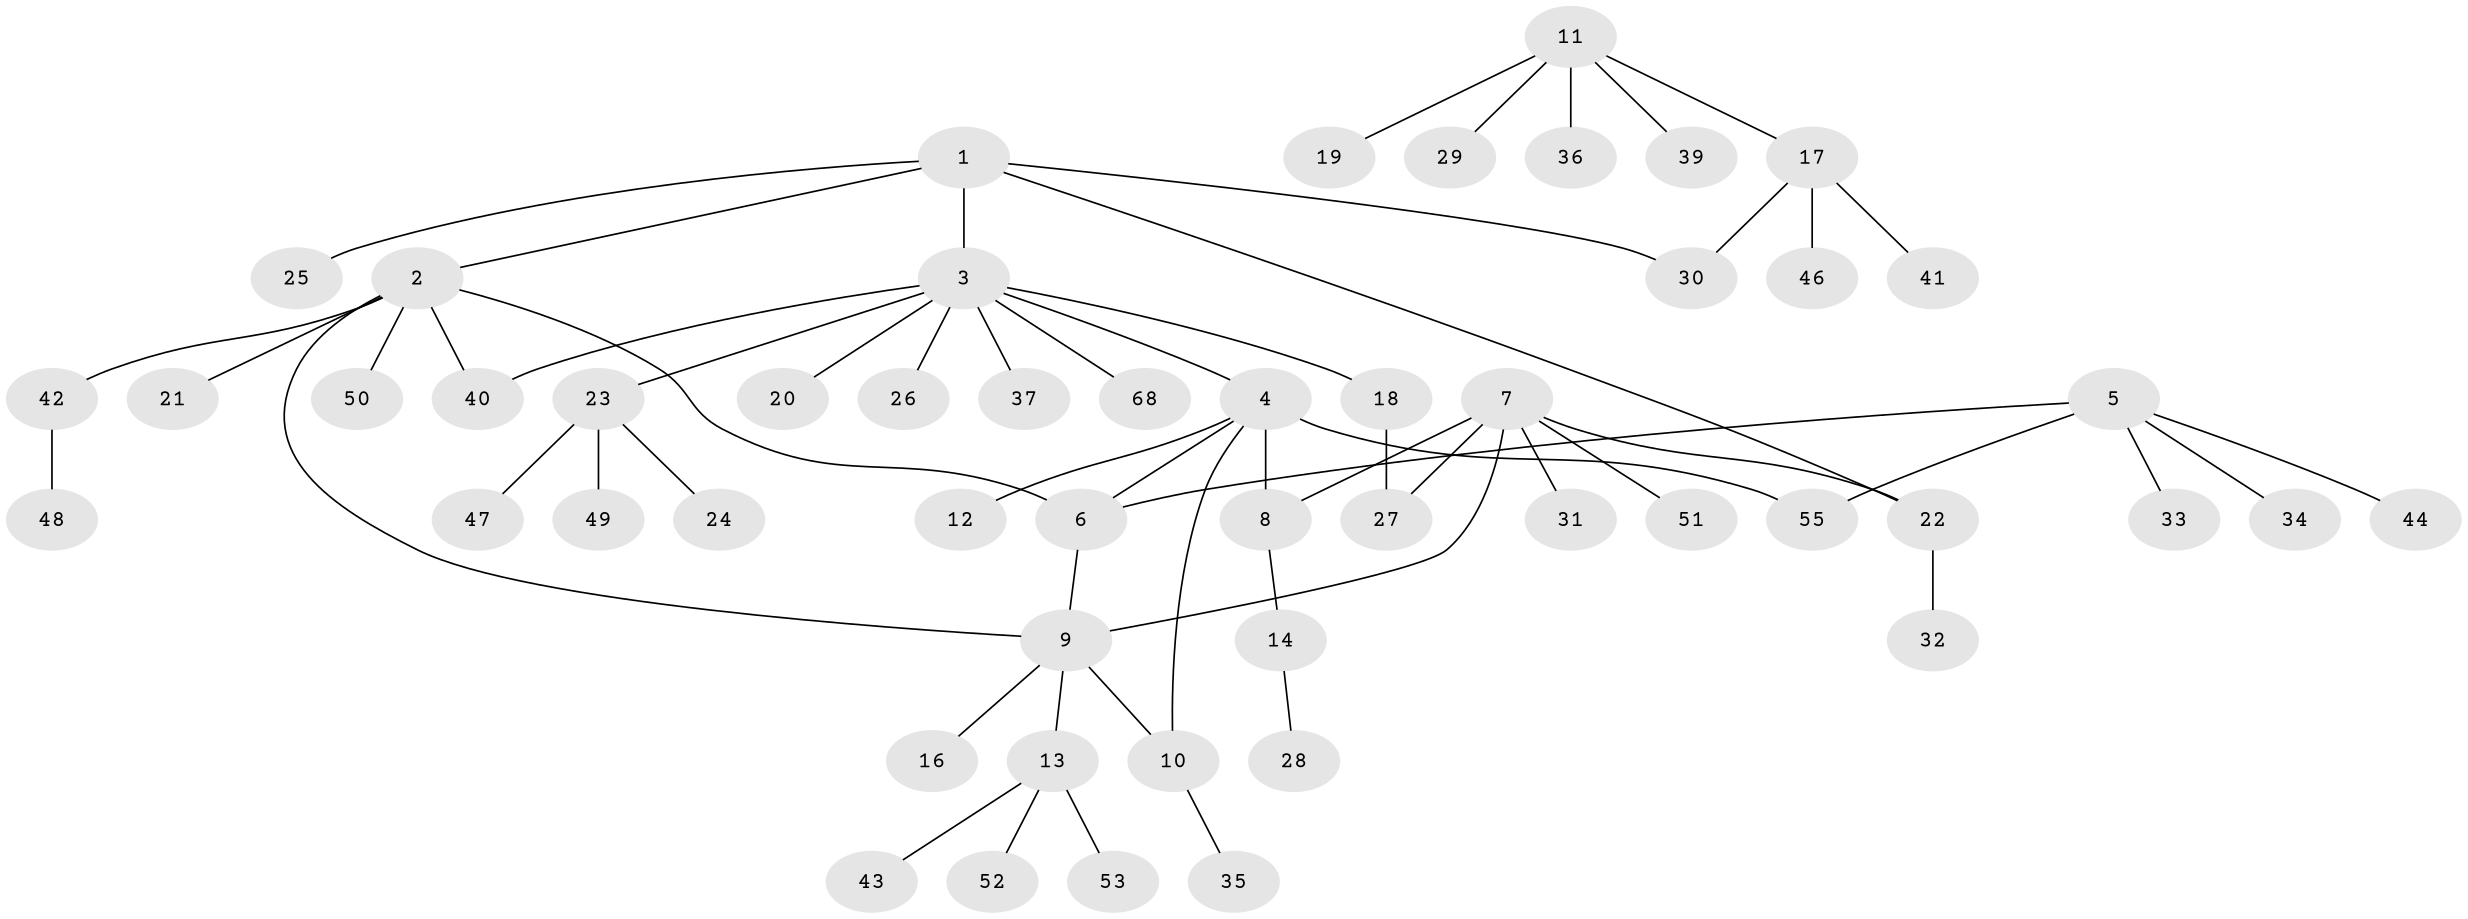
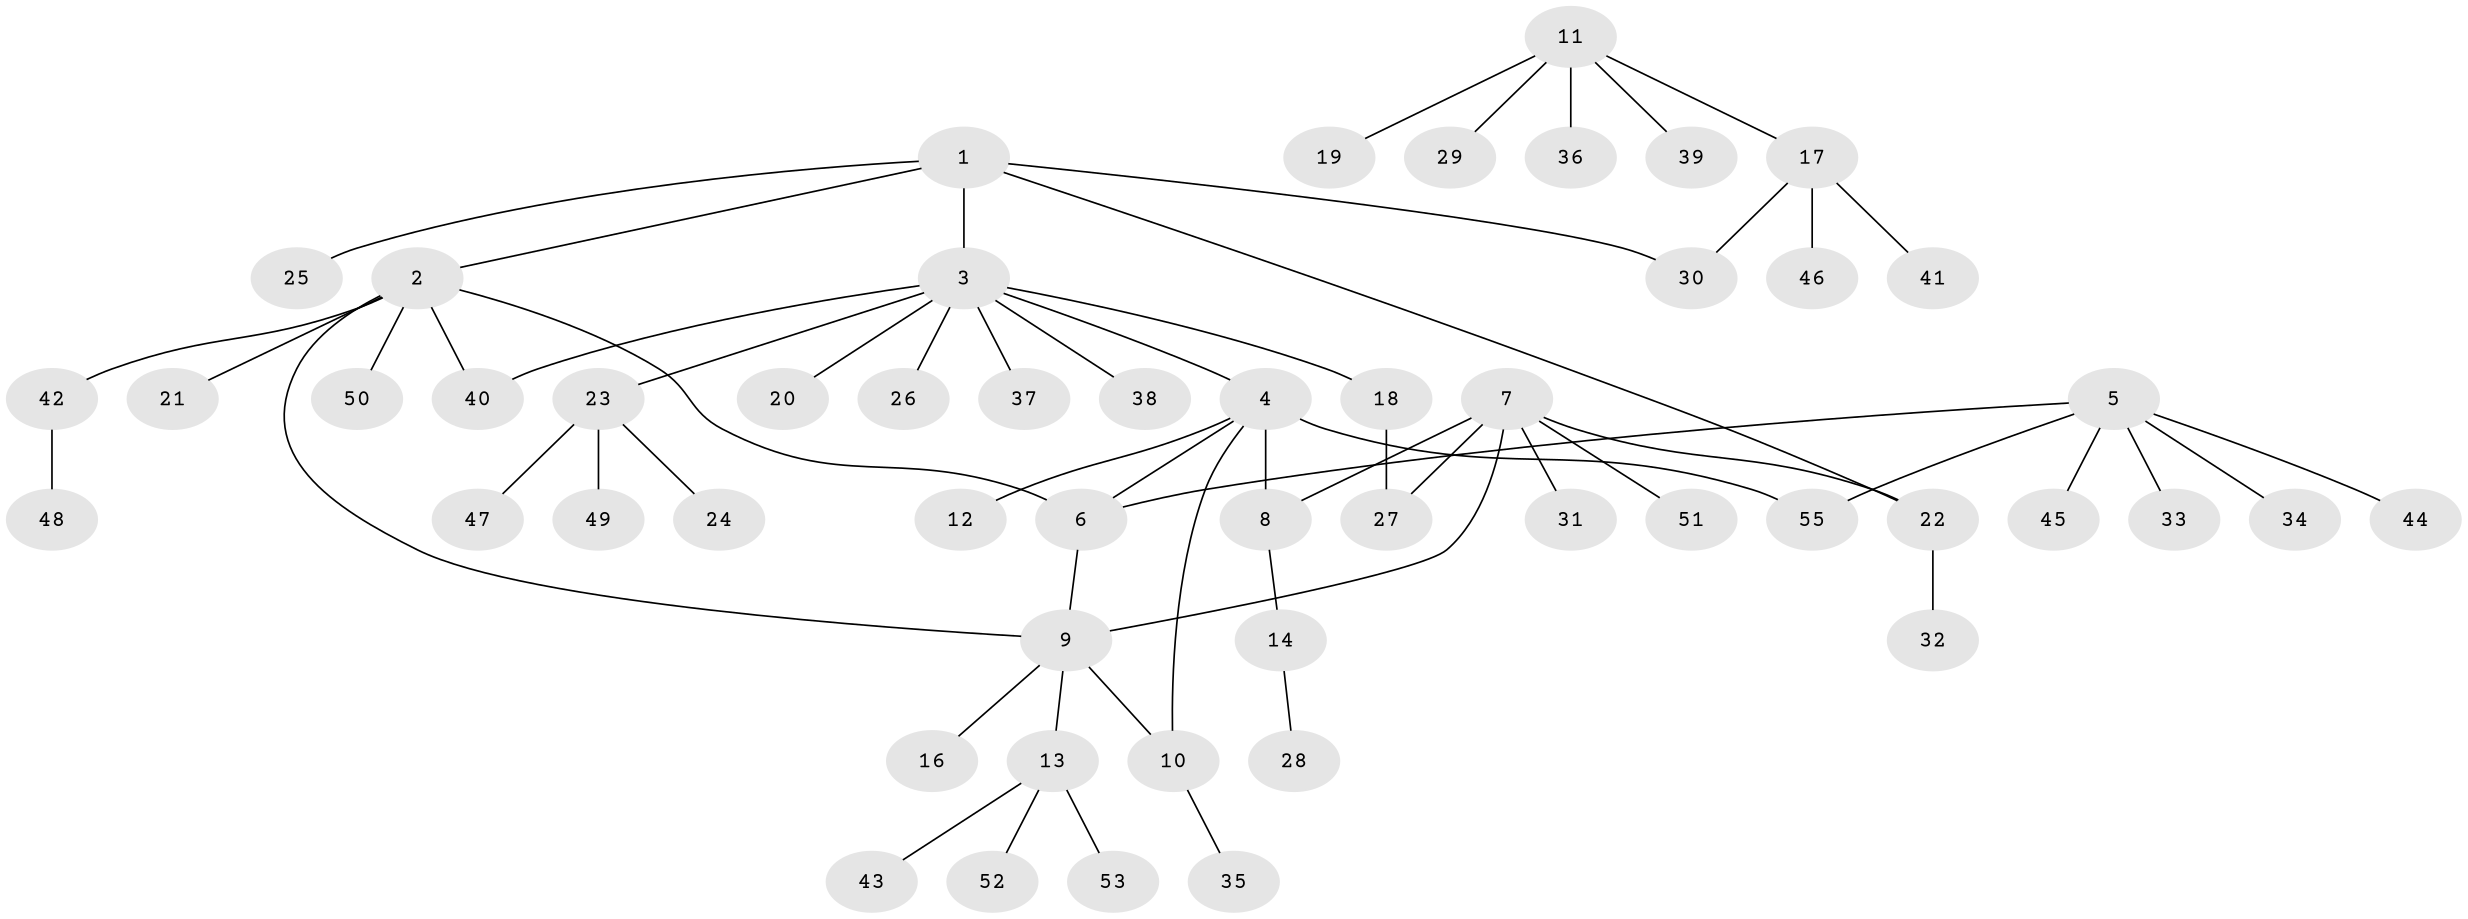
(1145, 399) -> (1145, 399)
none -> (2054, 520)
